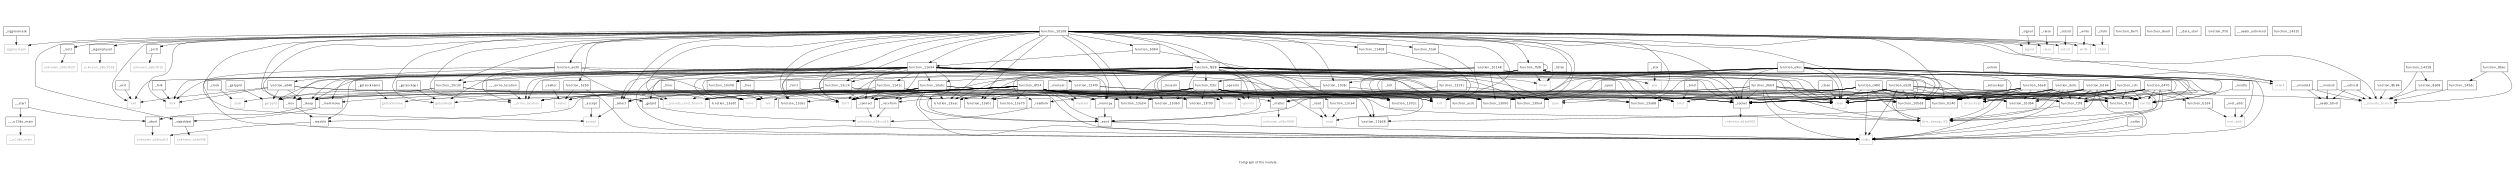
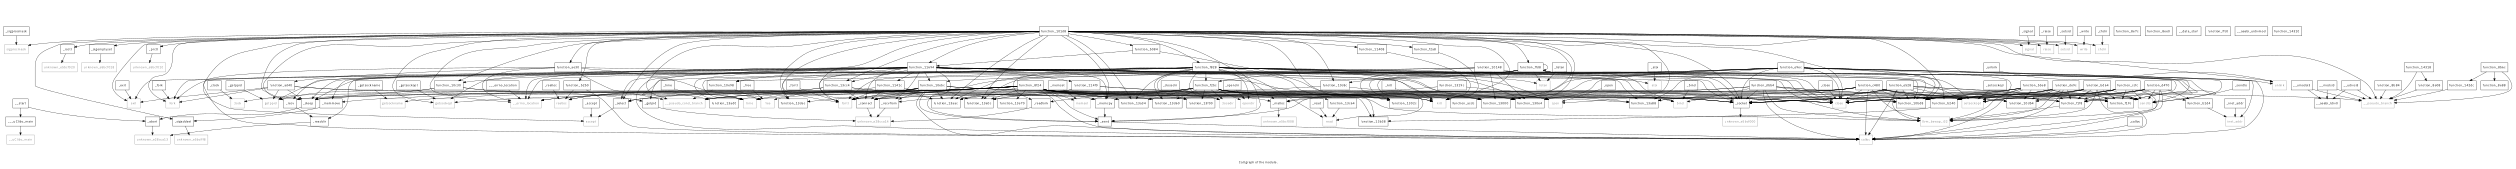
none -> (2494, 85)
(569, 109) -> none
